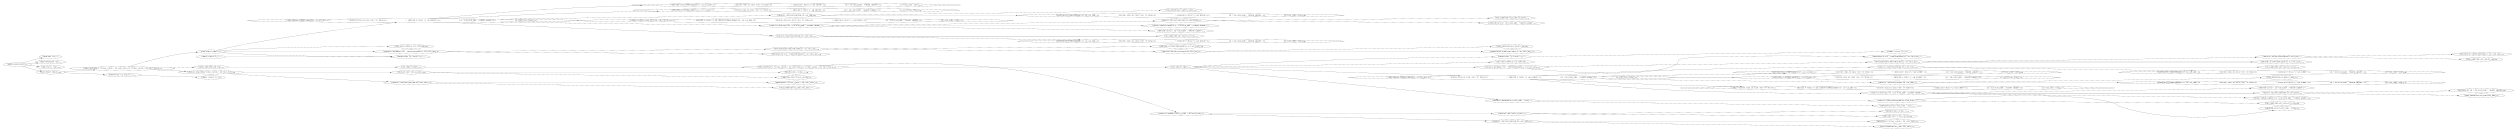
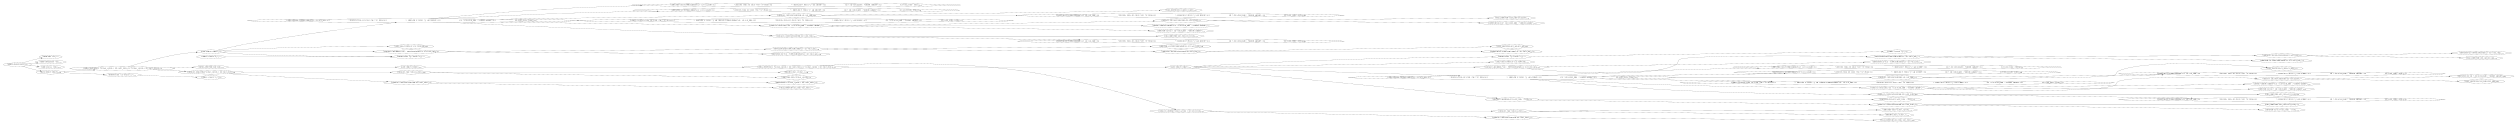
(1897, 122) -> none
